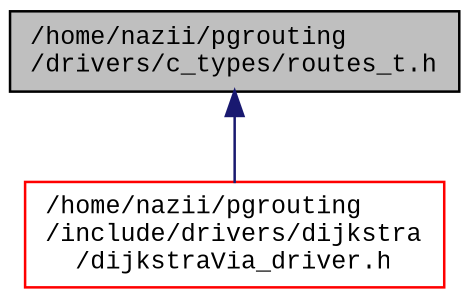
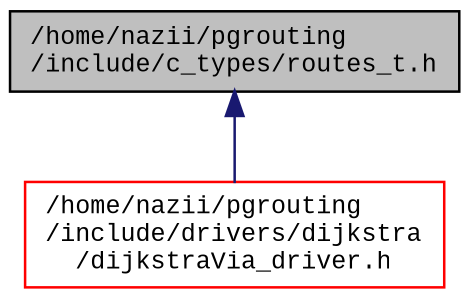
(235, 51) -> (235, 51)
